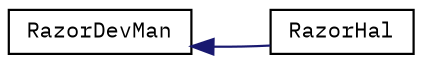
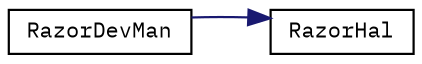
(242, 47) -> (220, 17)
